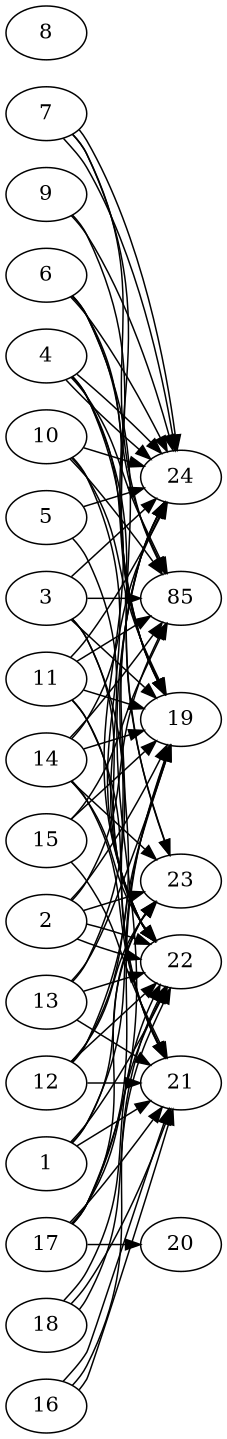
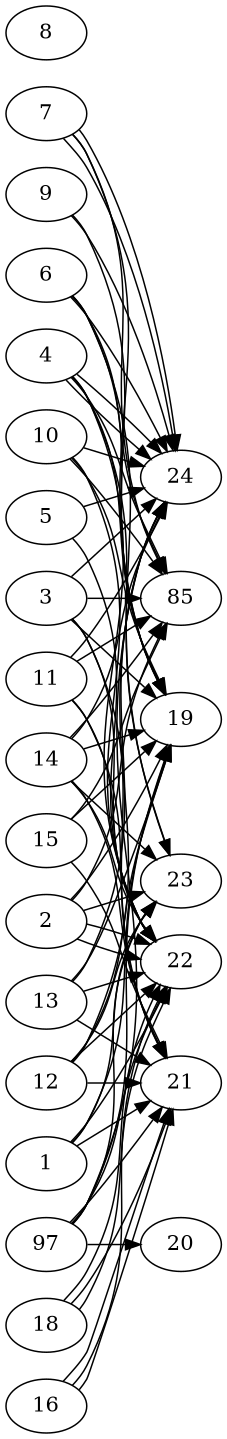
(107, 697) -> none
(46, 1245) -> (46, 1245)
